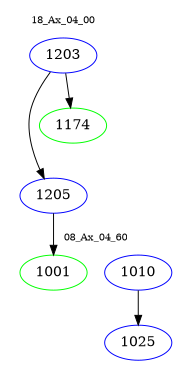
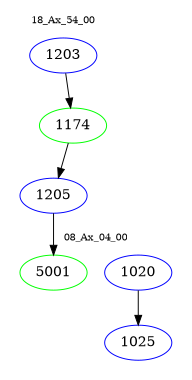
(63, 21) -> (63, 21)
(29, 119) -> (65, 156)
(96, 238) -> (96, 238)
(54, 273) -> (54, 273)
(138, 273) -> (138, 273)
